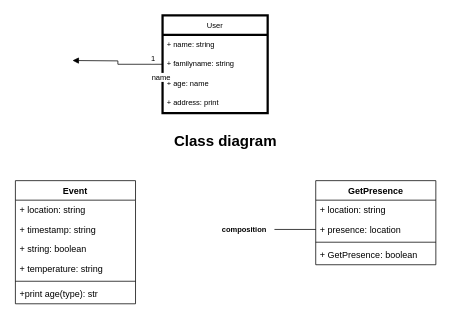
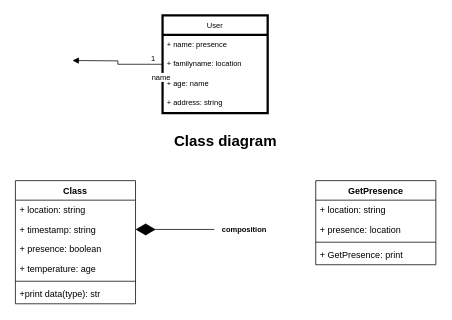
(192, 44) -> (197, 44)
(203, 64) -> (206, 64)
(196, 103) -> (198, 103)
(75, 191) -> (75, 191)
none -> (185, 229)
(294, 229) -> none
(56, 249) -> (63, 249)
(370, 255) -> (365, 255)
(68, 269) -> (61, 269)
(68, 294) -> (70, 294)
